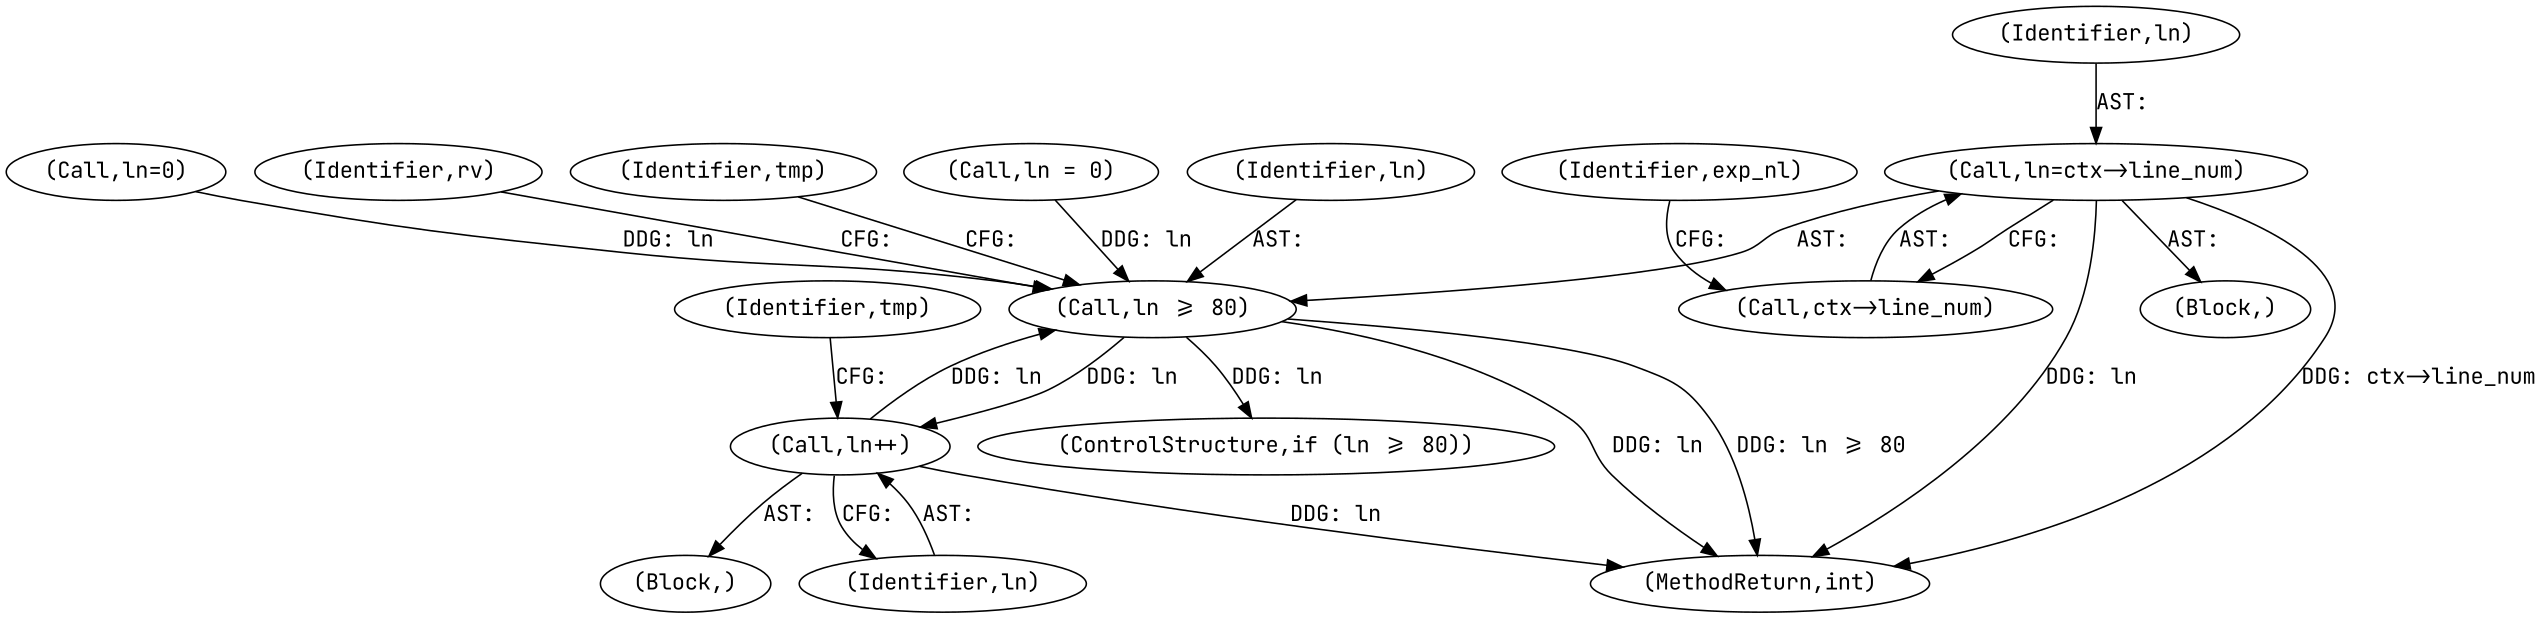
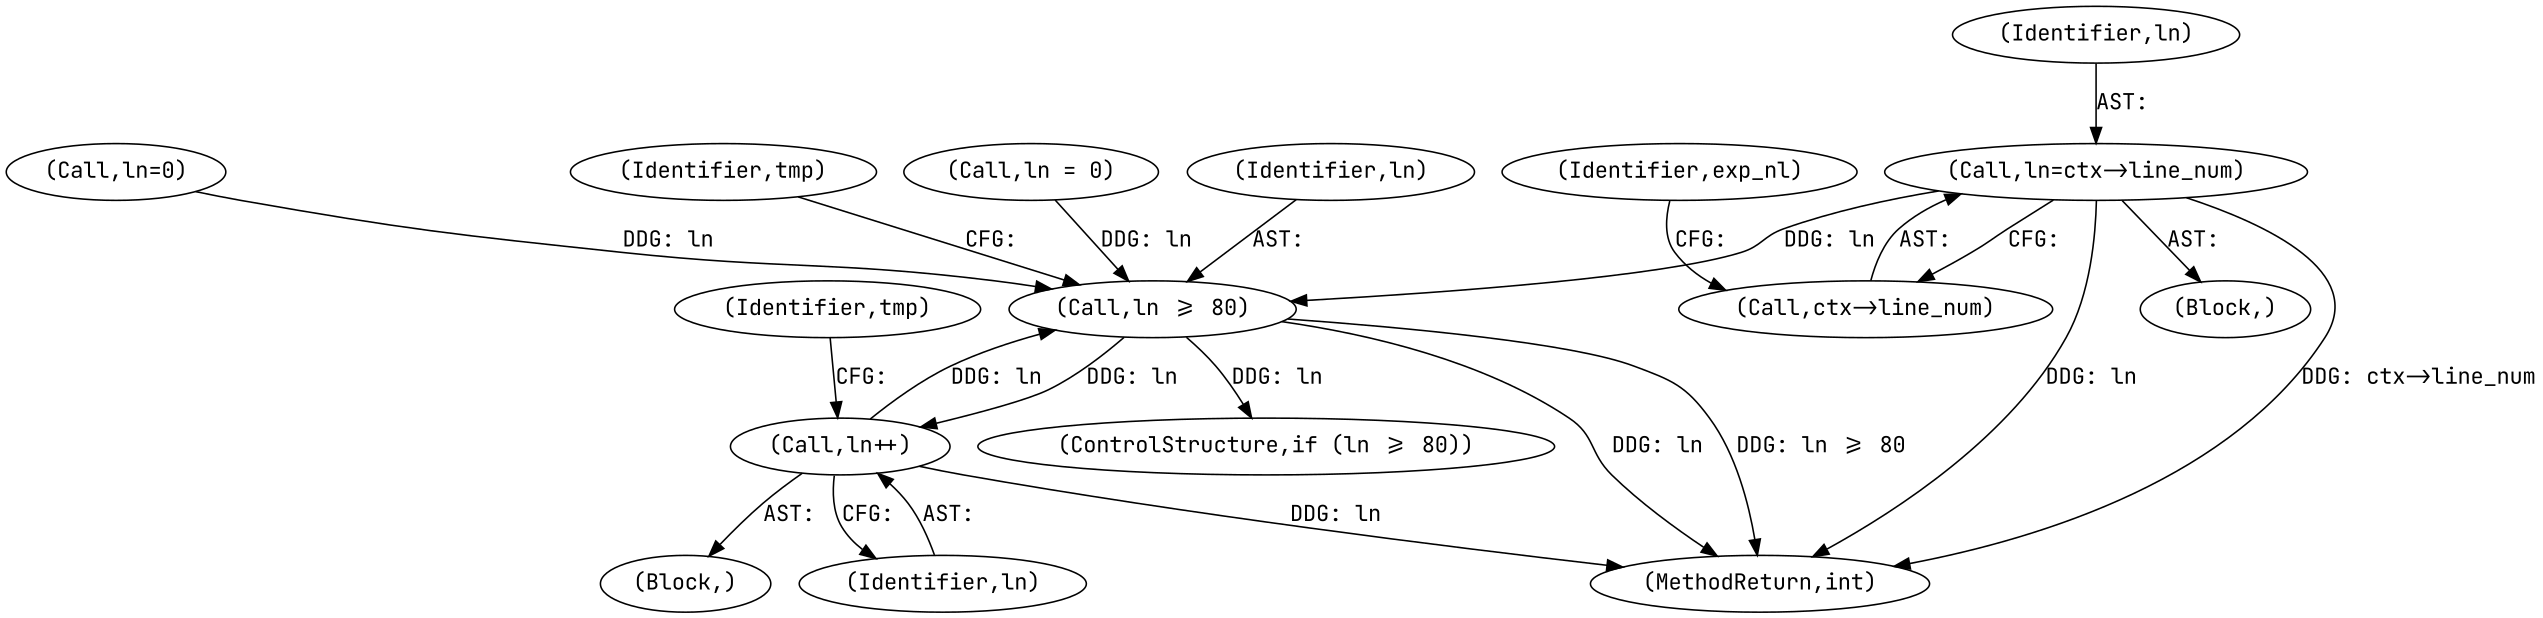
(398, 172) -> none
(1829, 241) -> (1829, 241)
